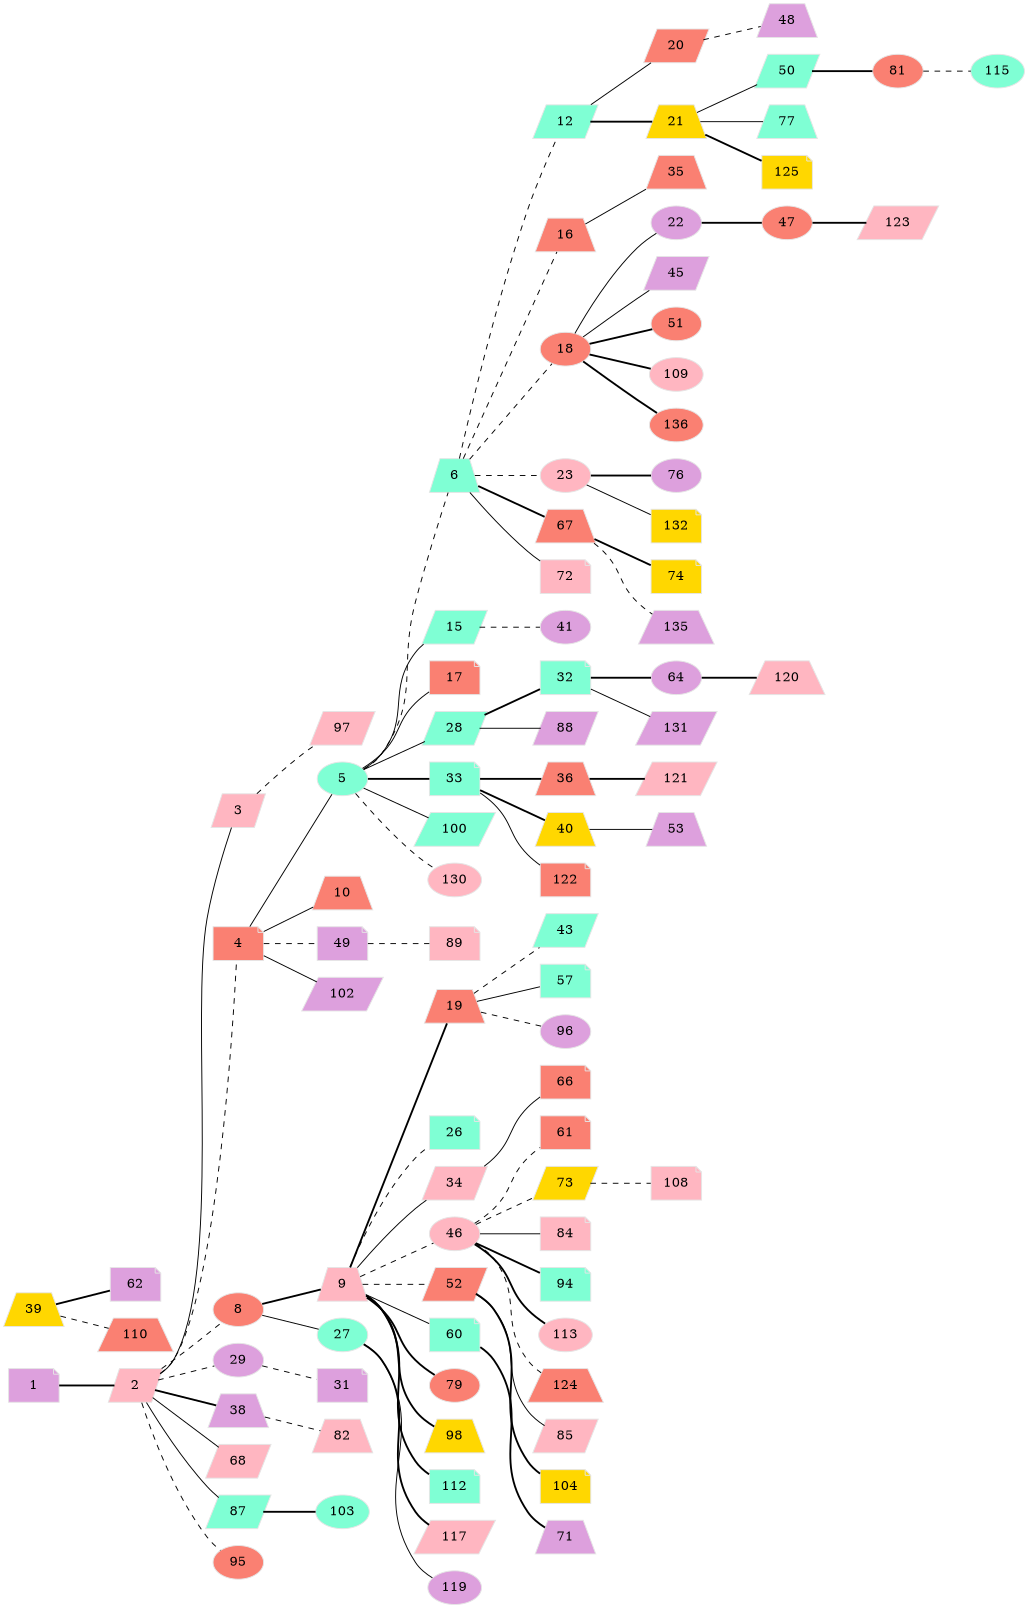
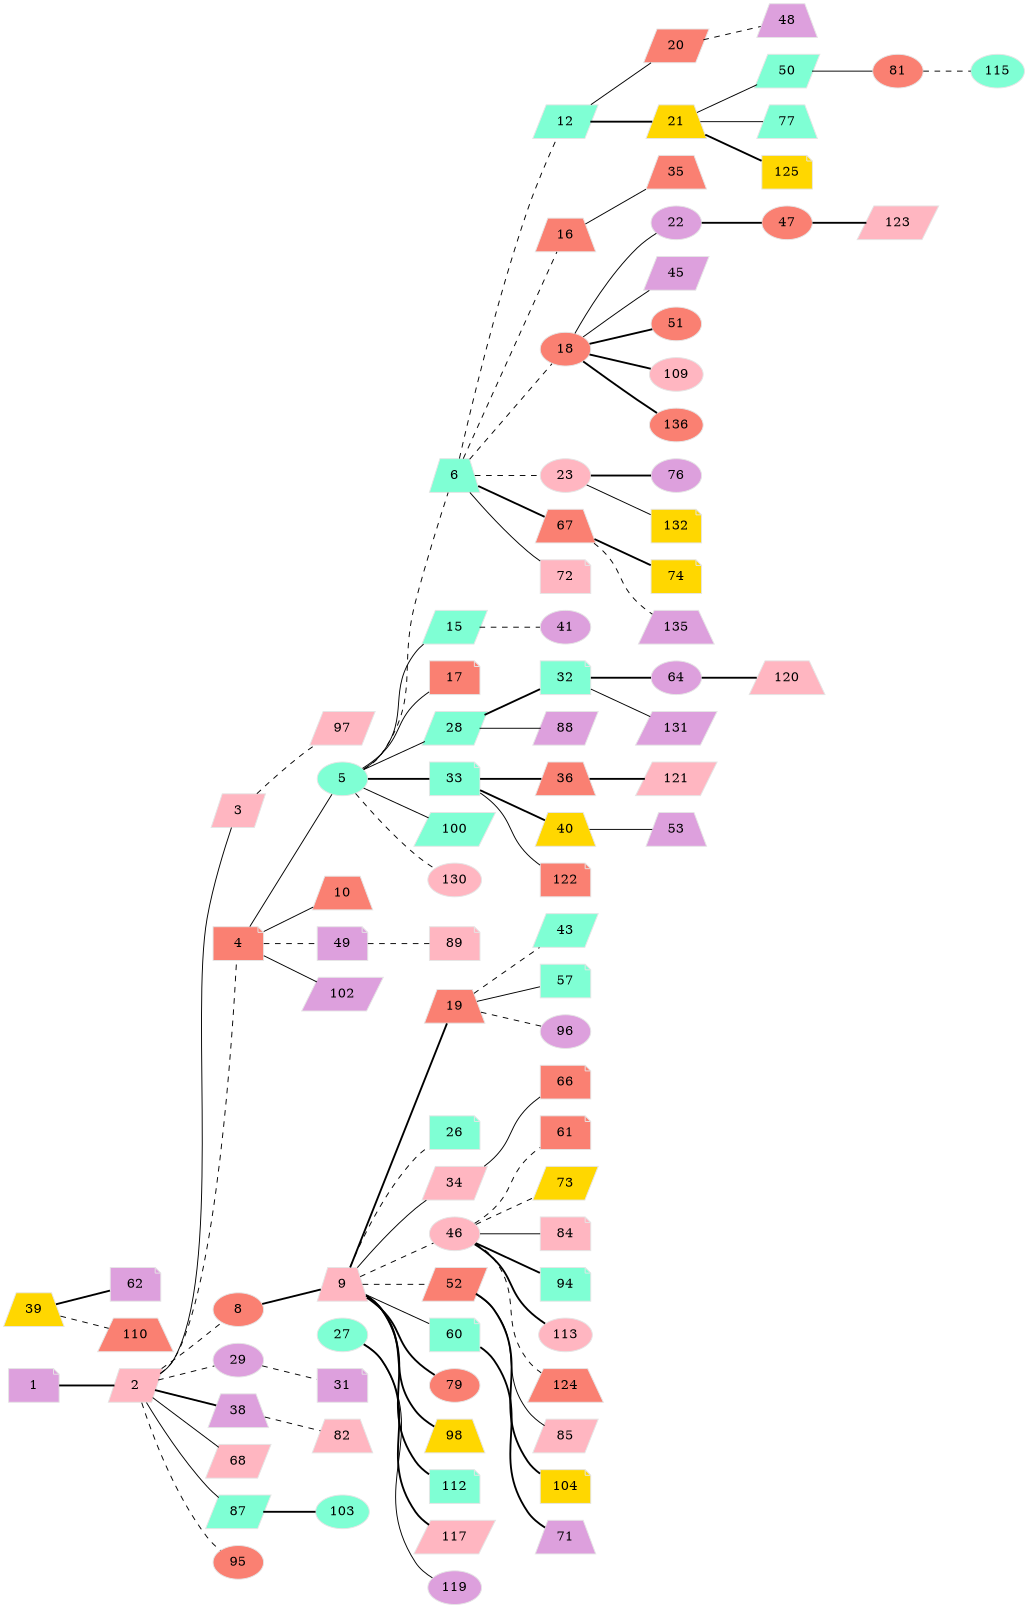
(842, 71) -> (842, 71)
(676, 1183) -> none
(290, 1322) -> none
